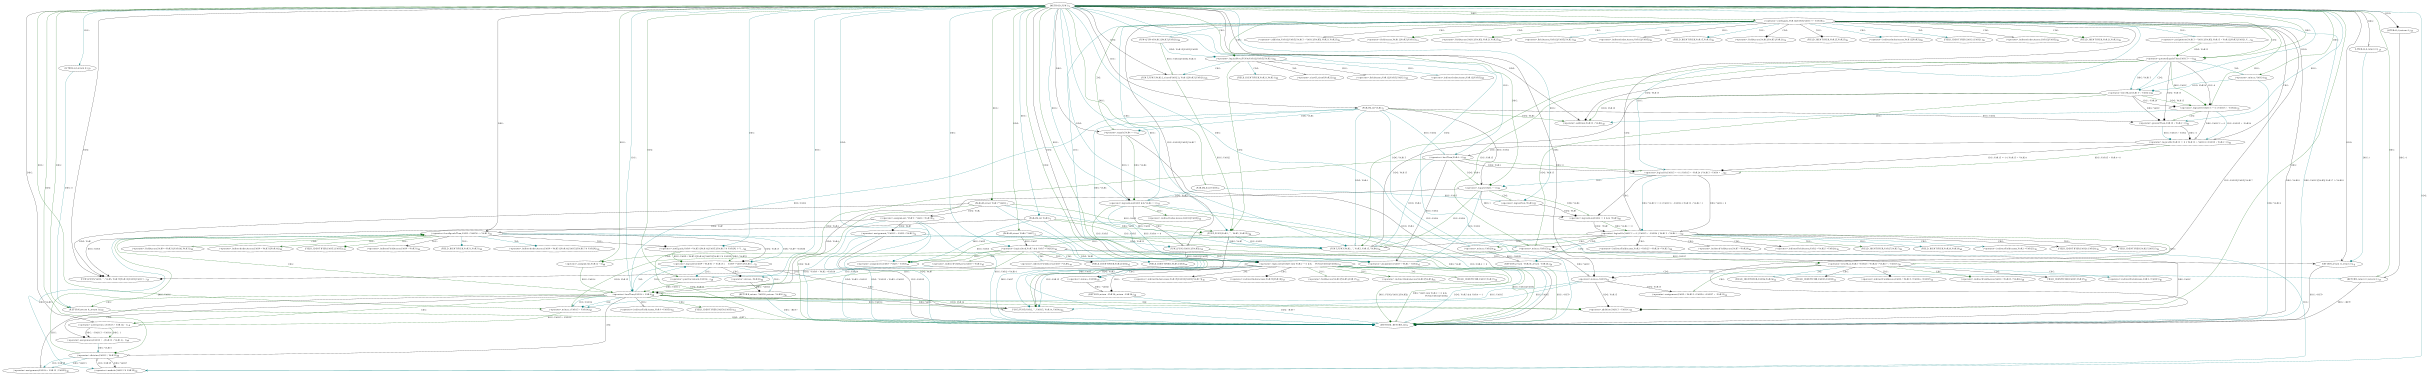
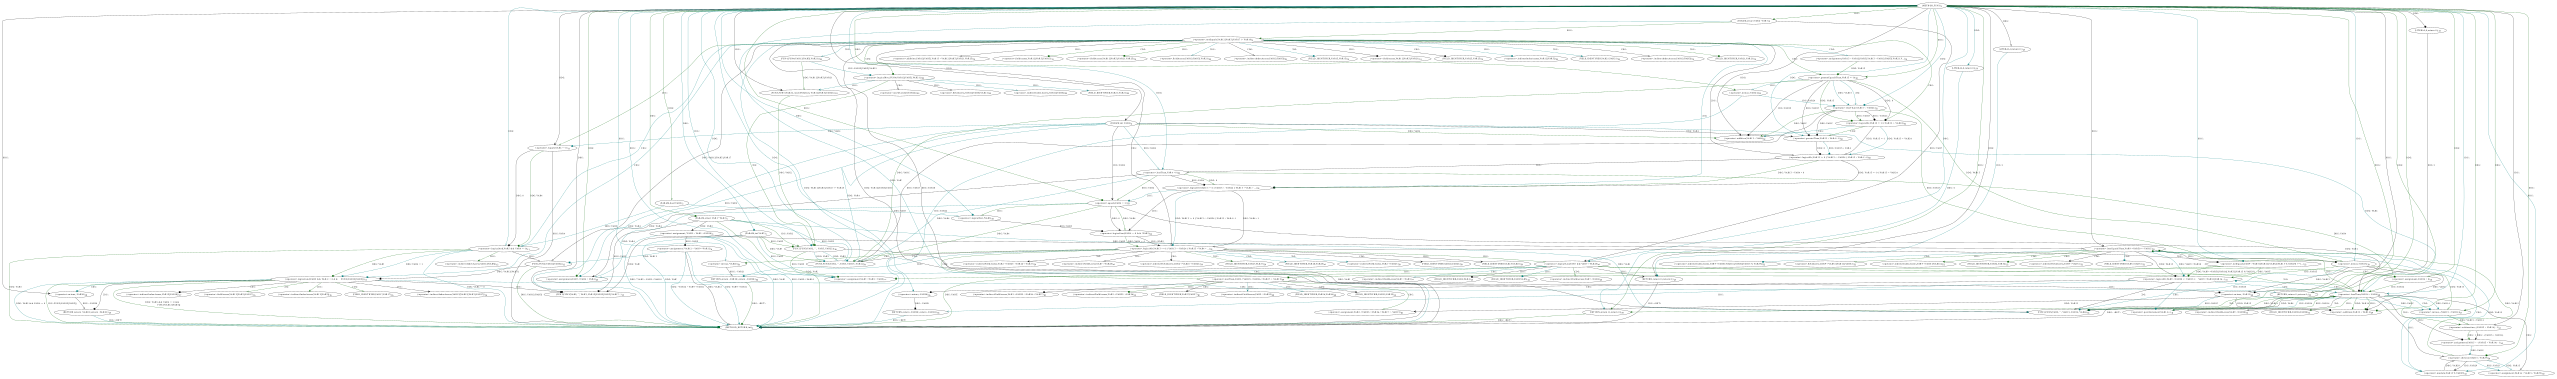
(1414, 13) -> (1496, 30)
(824, 274) -> (2291, 307)
